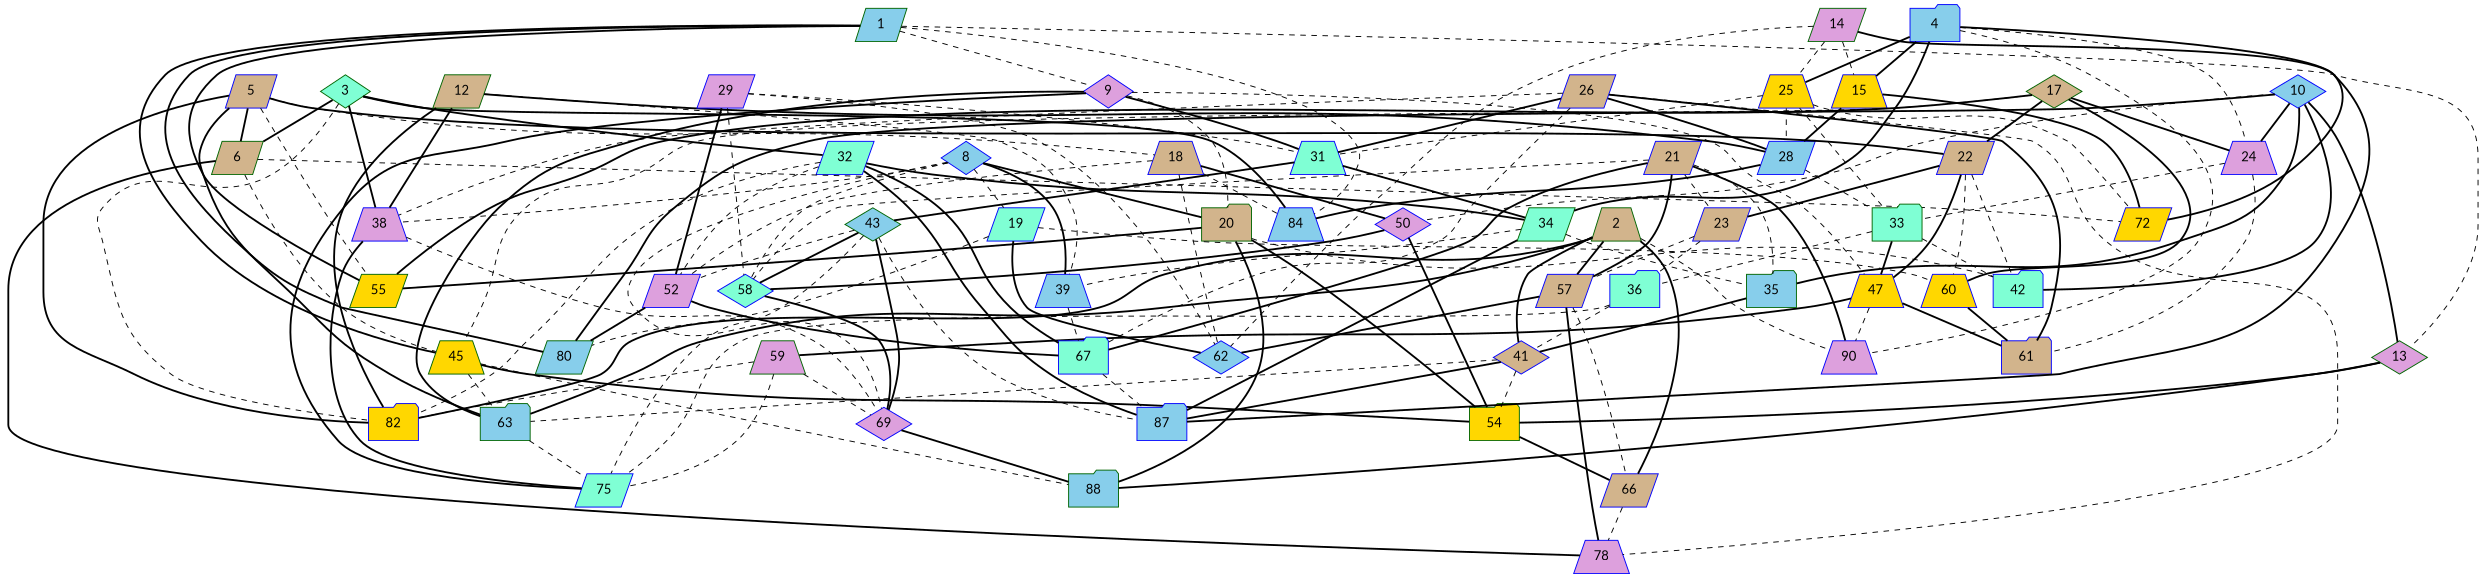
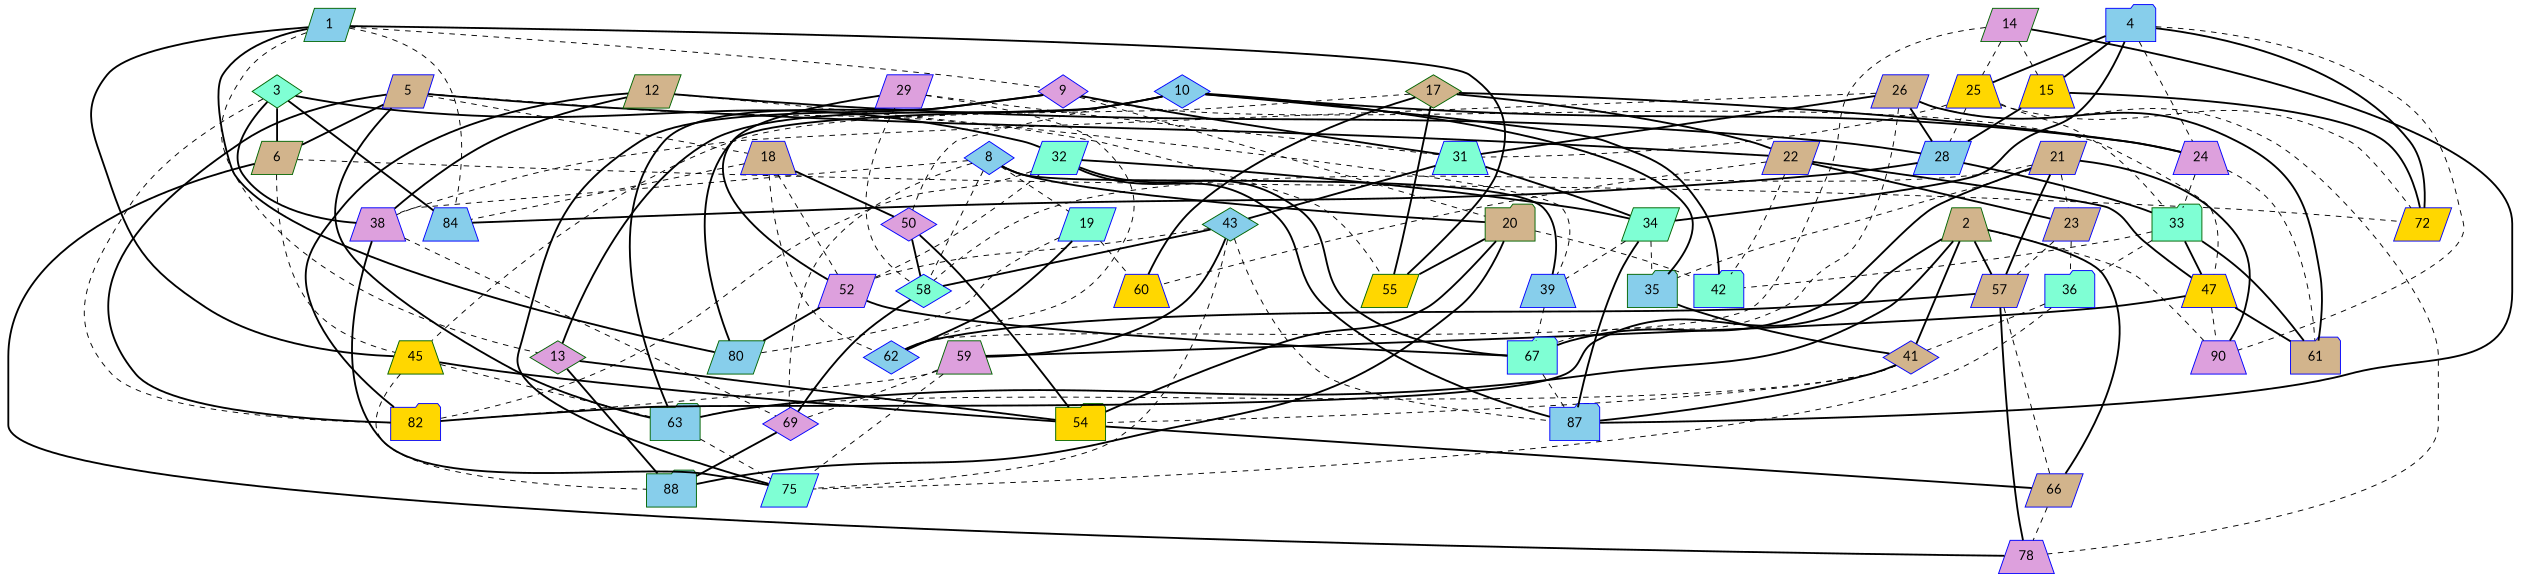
(1835, 187) -> (2054, 184)
(1987, 323) -> (2257, 286)
(896, 329) -> (1139, 328)
